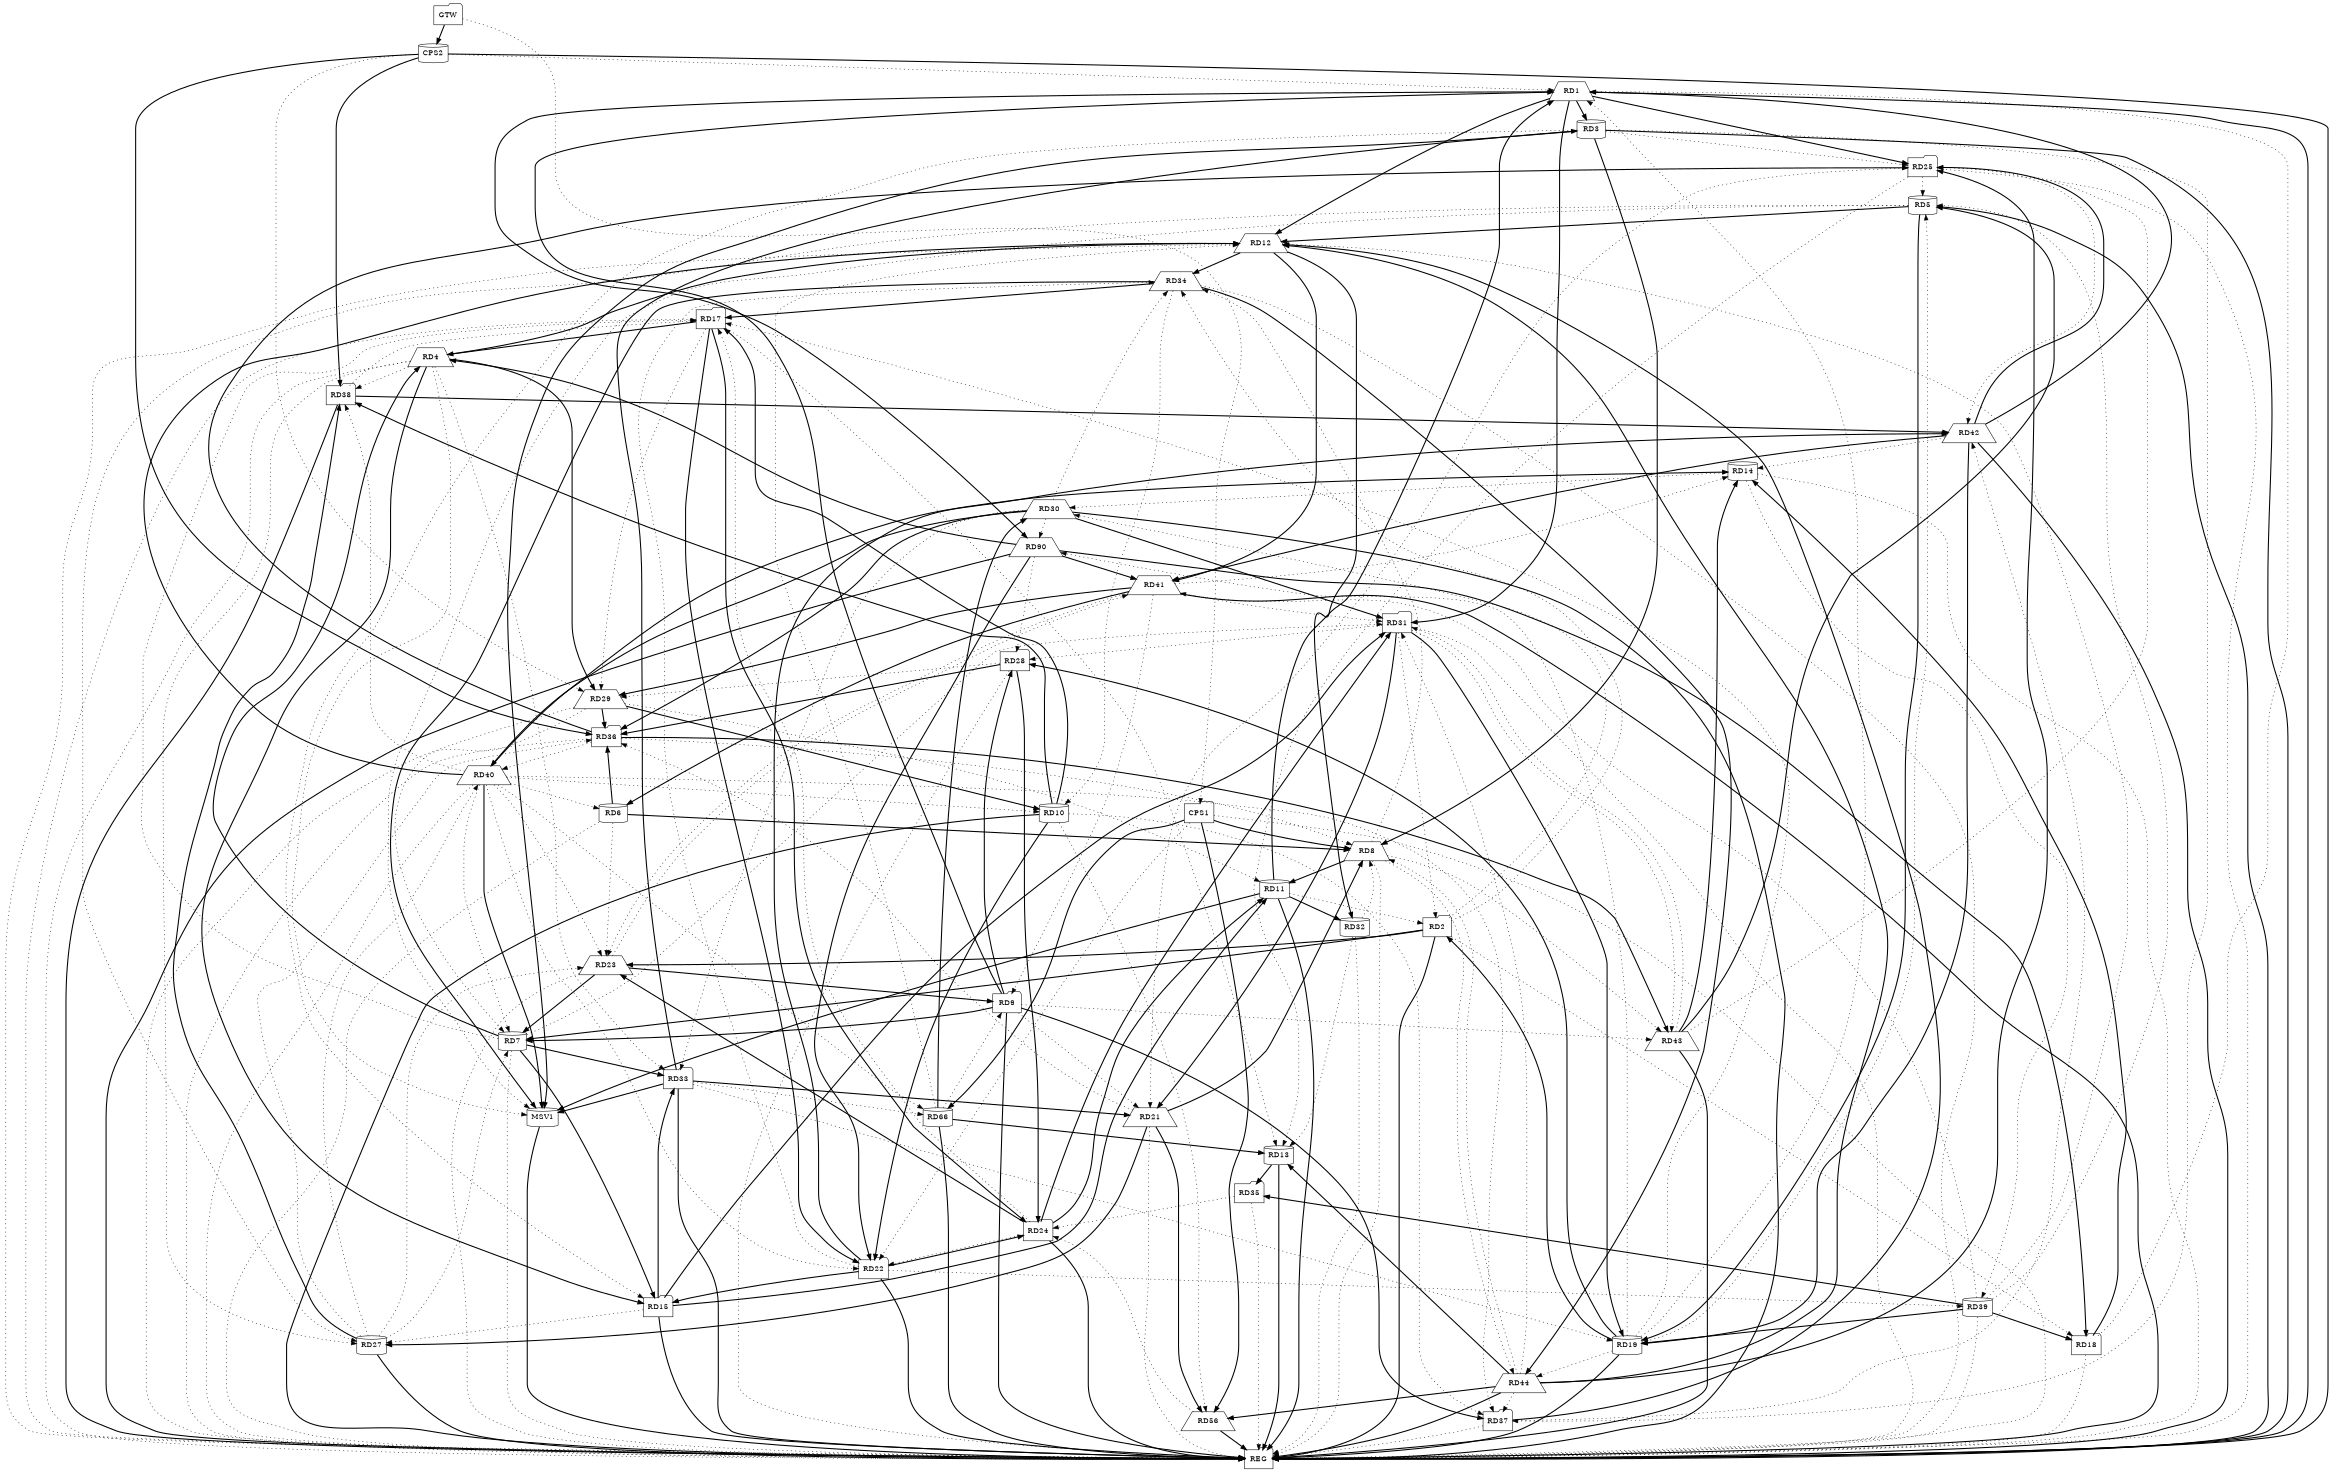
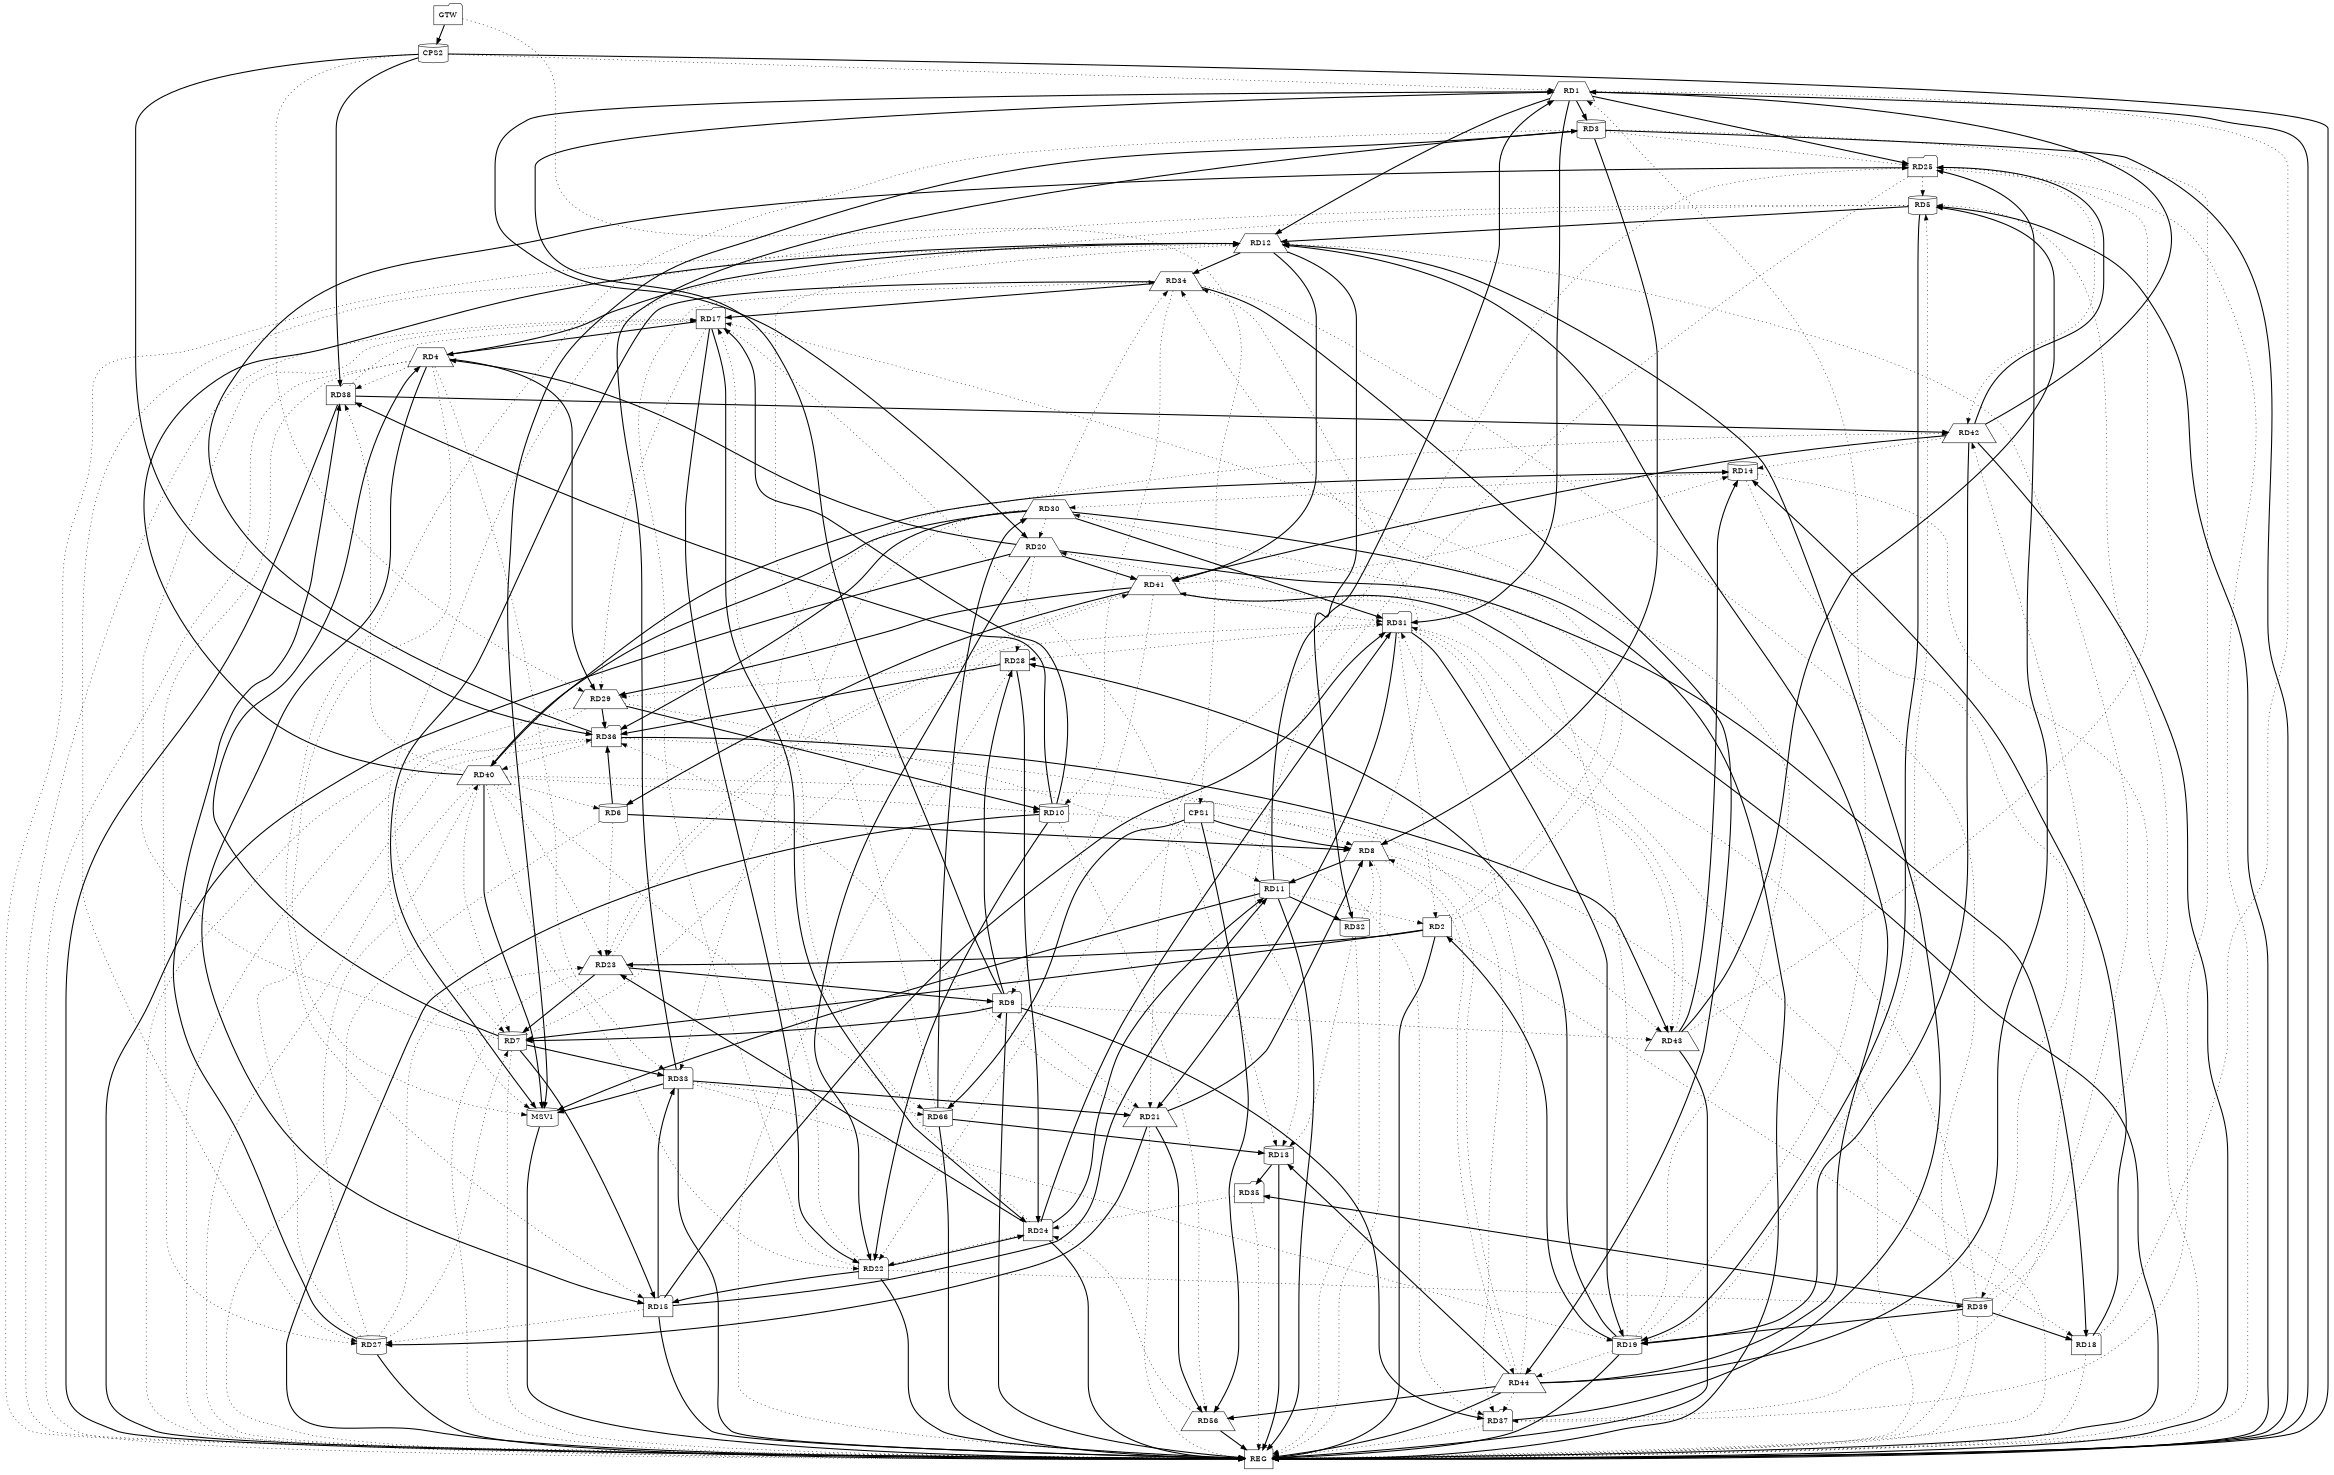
(1110, 486) -> (1110, 486)
(1036, 547) -> (1036, 547)
